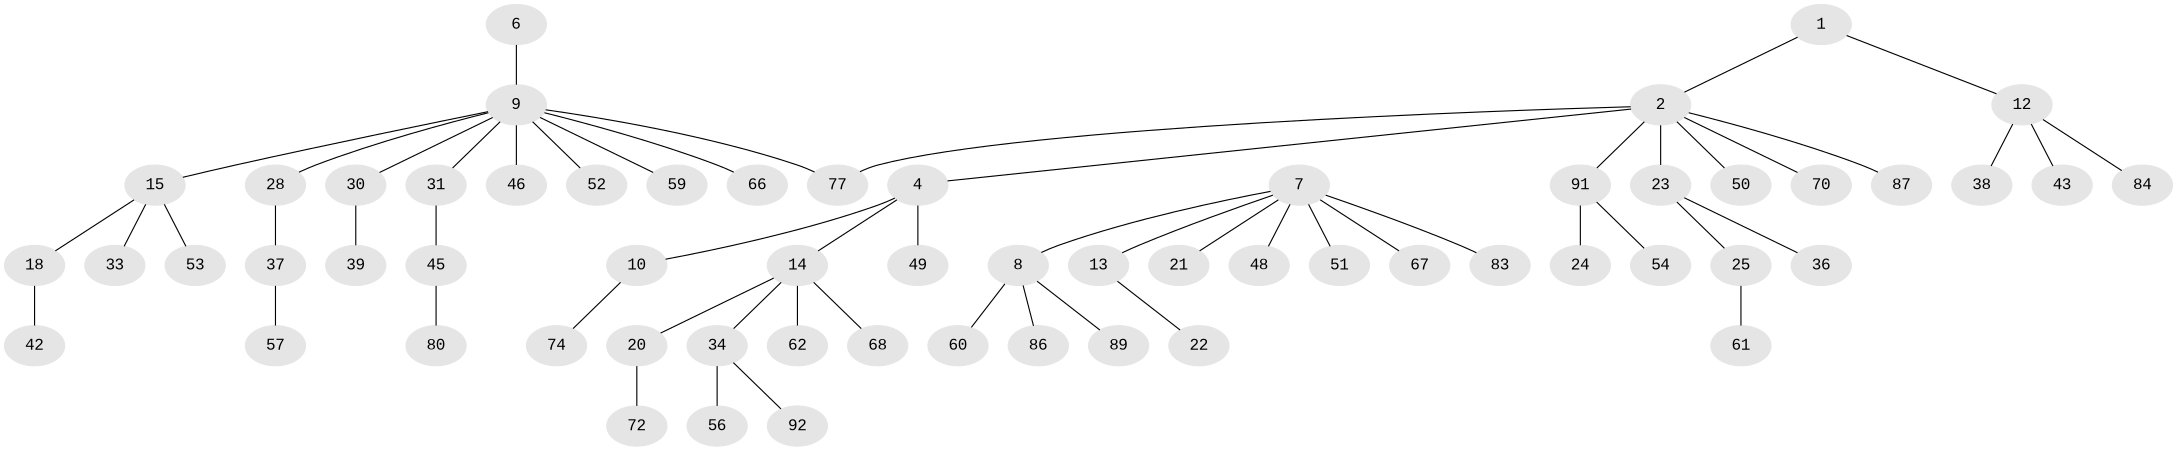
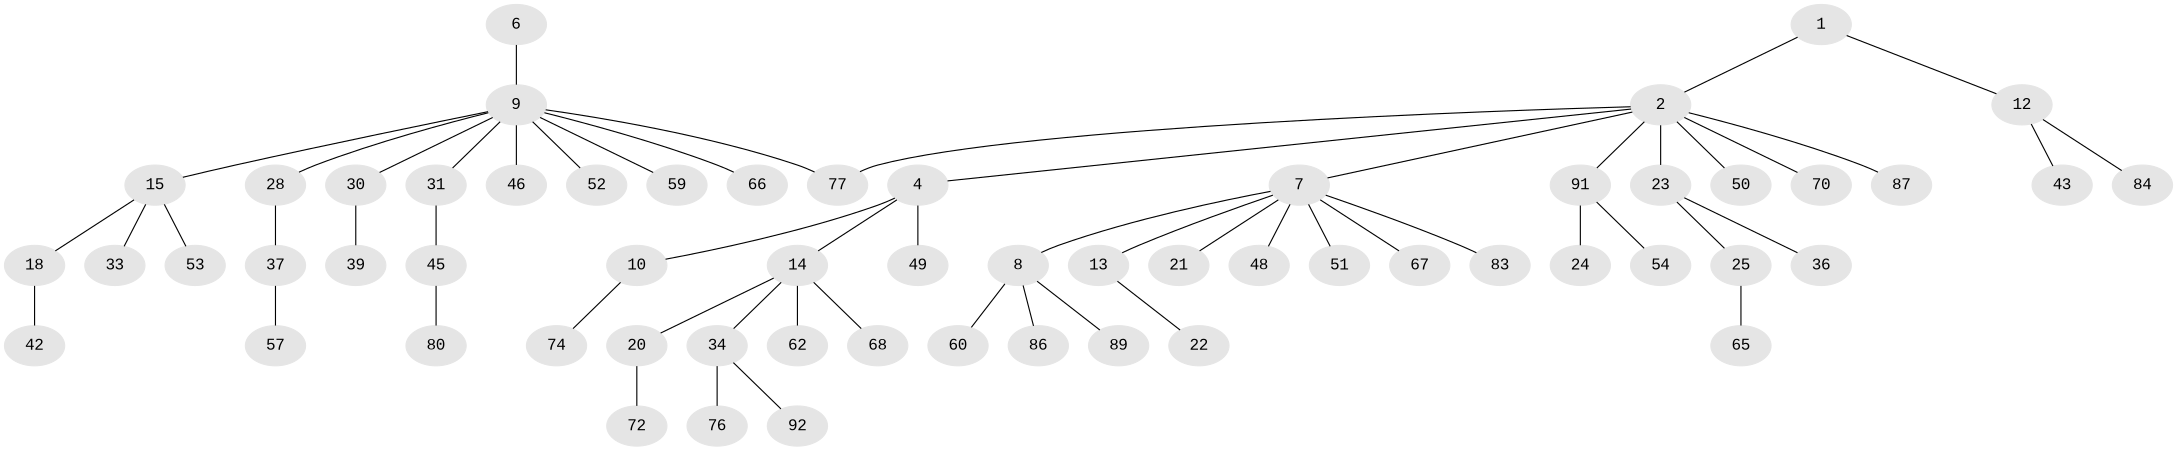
none -> (1480, 145)
(1982, 185) -> none
(1741, 346) -> (1741, 346)
(717, 426) -> (717, 426)
